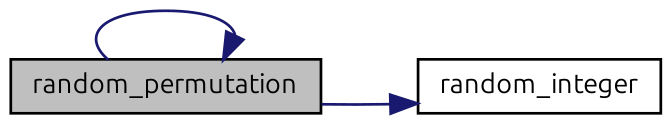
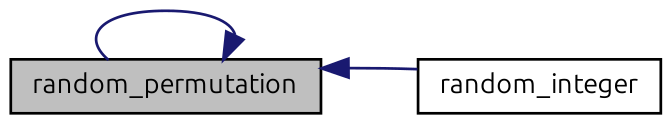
(356, 105) -> (383, 68)
